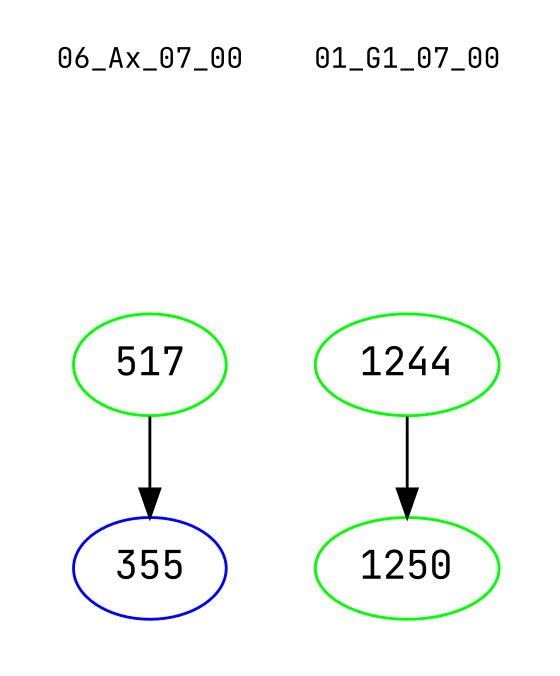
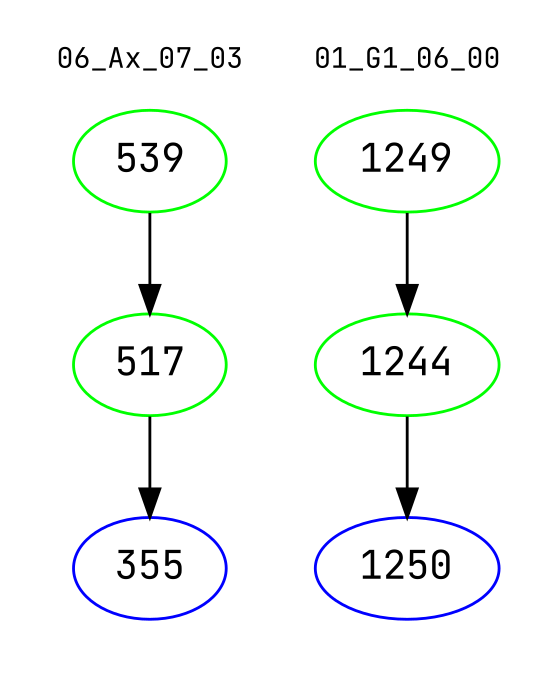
(151, 61) -> (151, 61)
(409, 61) -> (409, 61)
none -> (150, 161)
none -> (407, 161)
(407, 568) -> (407, 568)
